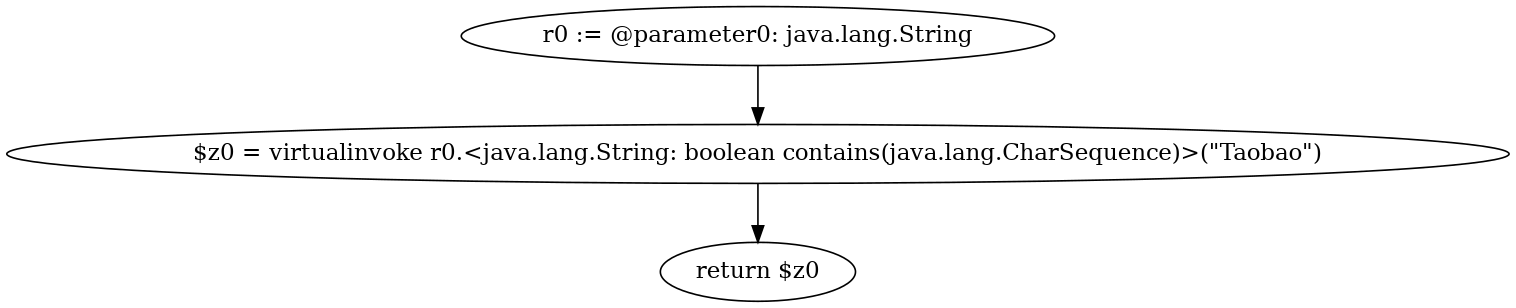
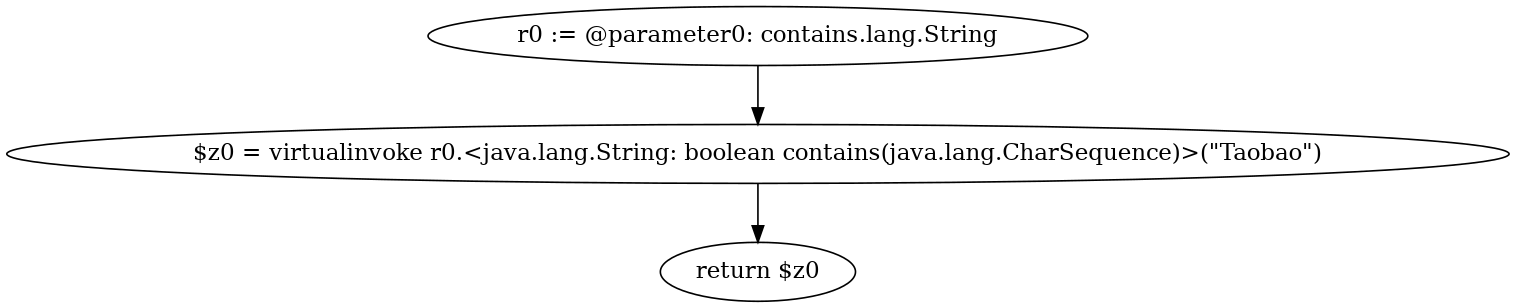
(758, 36) -> (758, 36)
